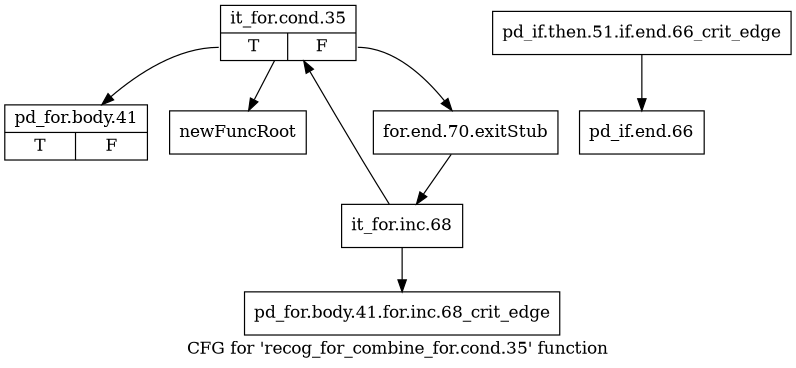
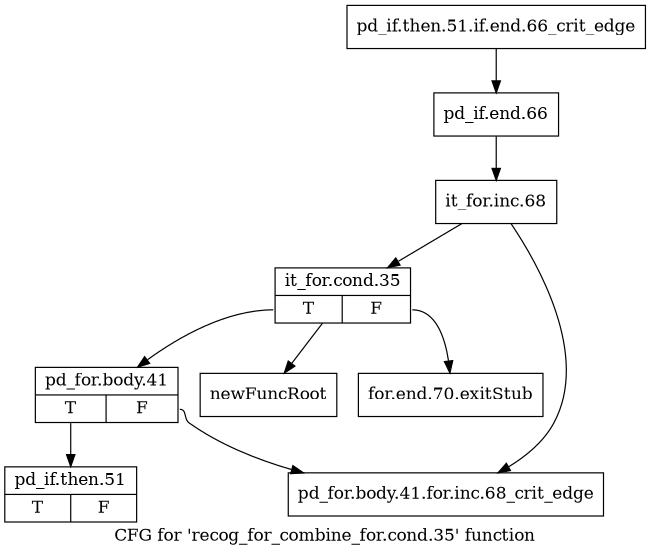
(437, 174) -> (496, 152)
none -> (230, 447)
none -> (71, 494)
